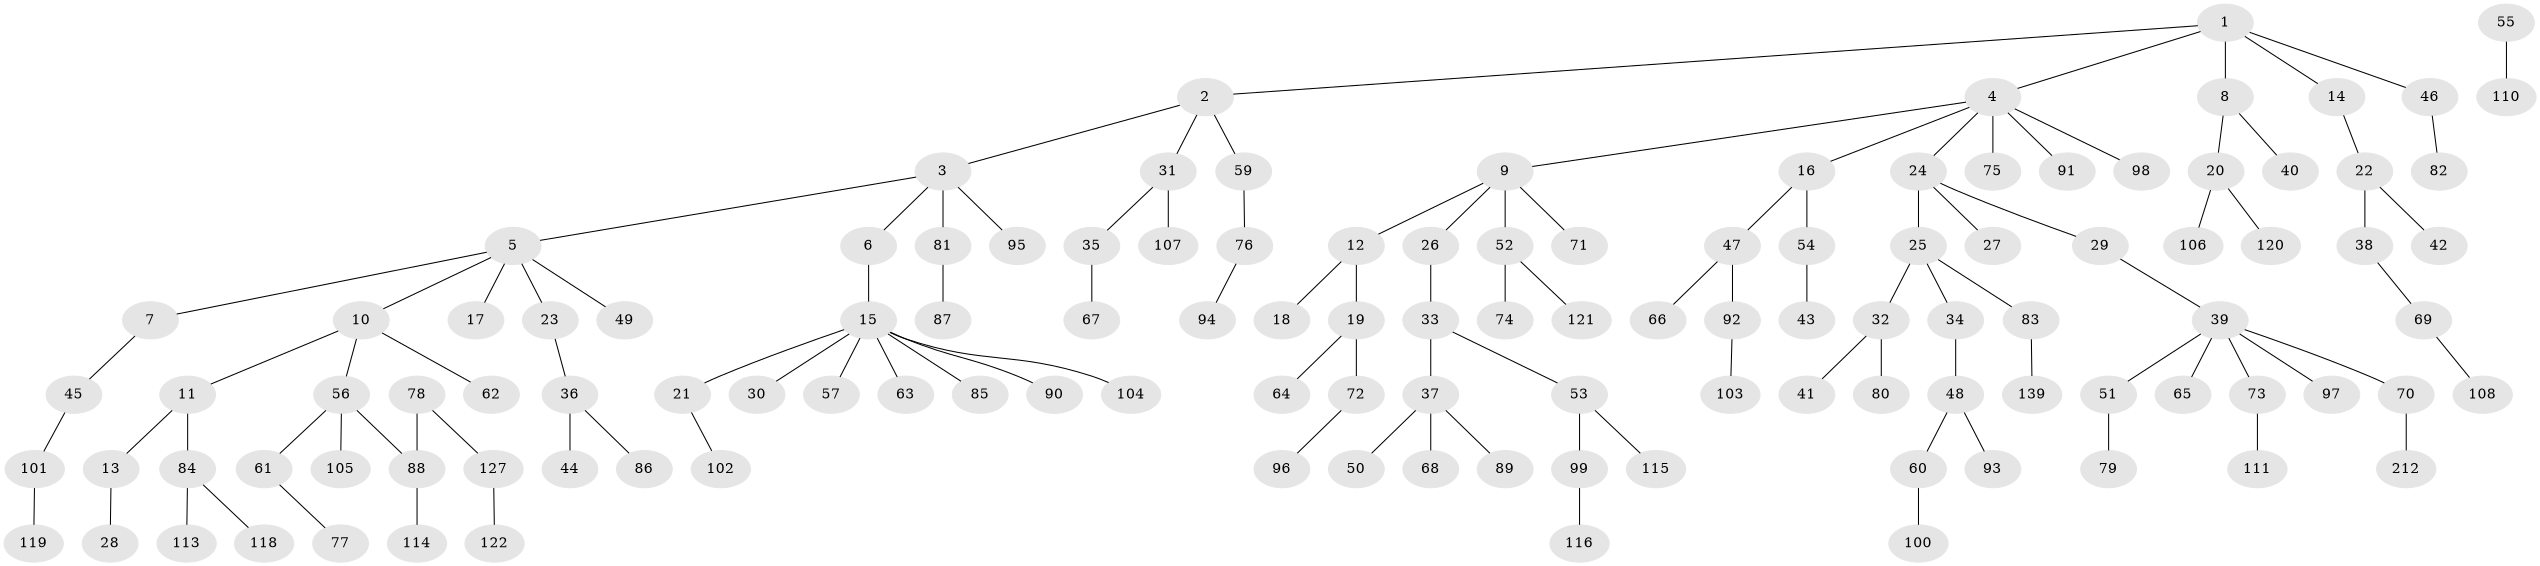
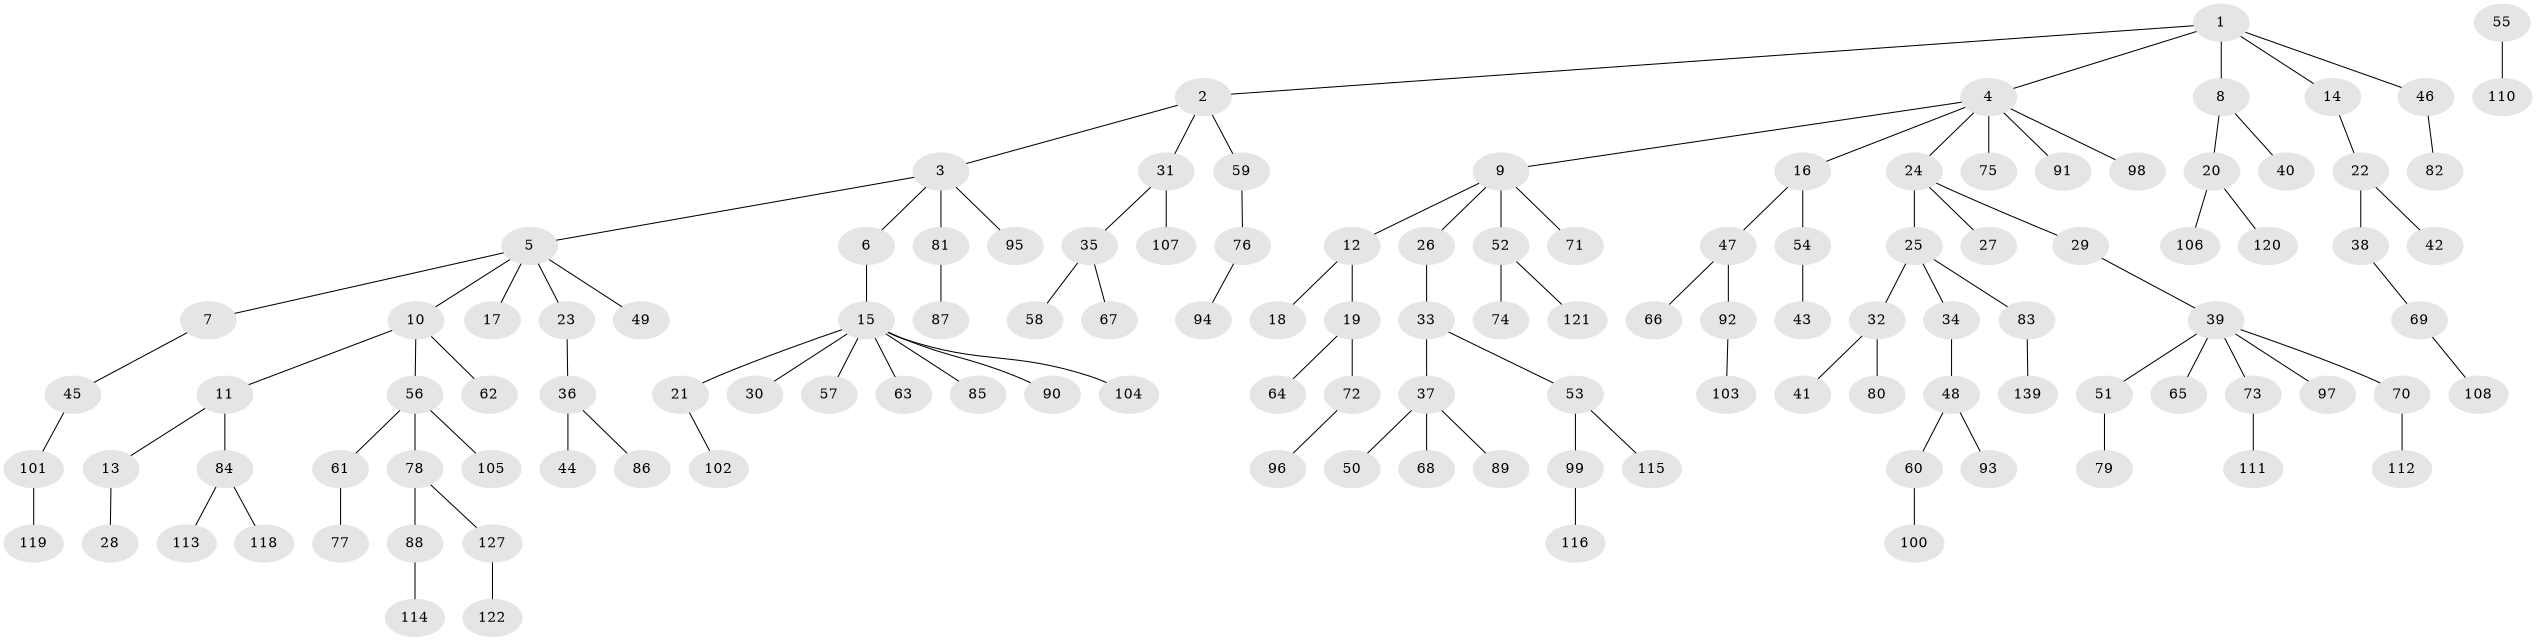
none -> (1035, 320)
(379, 432) -> (415, 432)
(2406, 469) -> (2402, 469)
